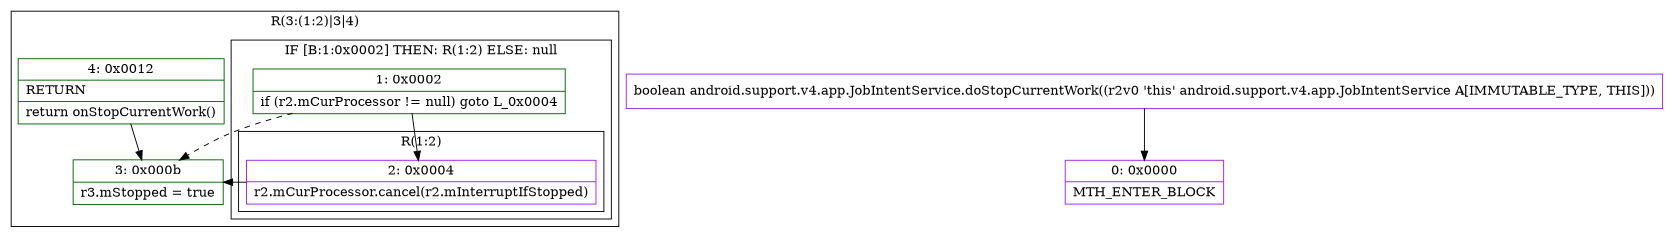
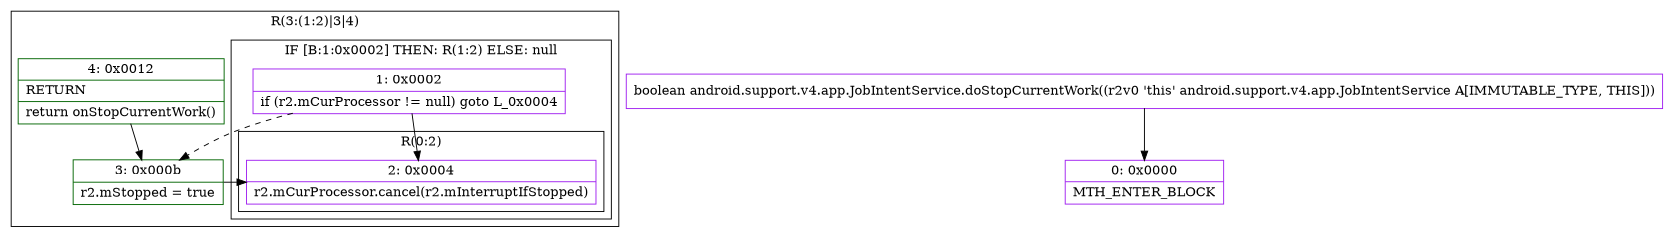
(409, 91) -> (409, 91)
(421, 142) -> (421, 142)
(240, 182) -> (230, 182)
(148, 193) -> (148, 193)
